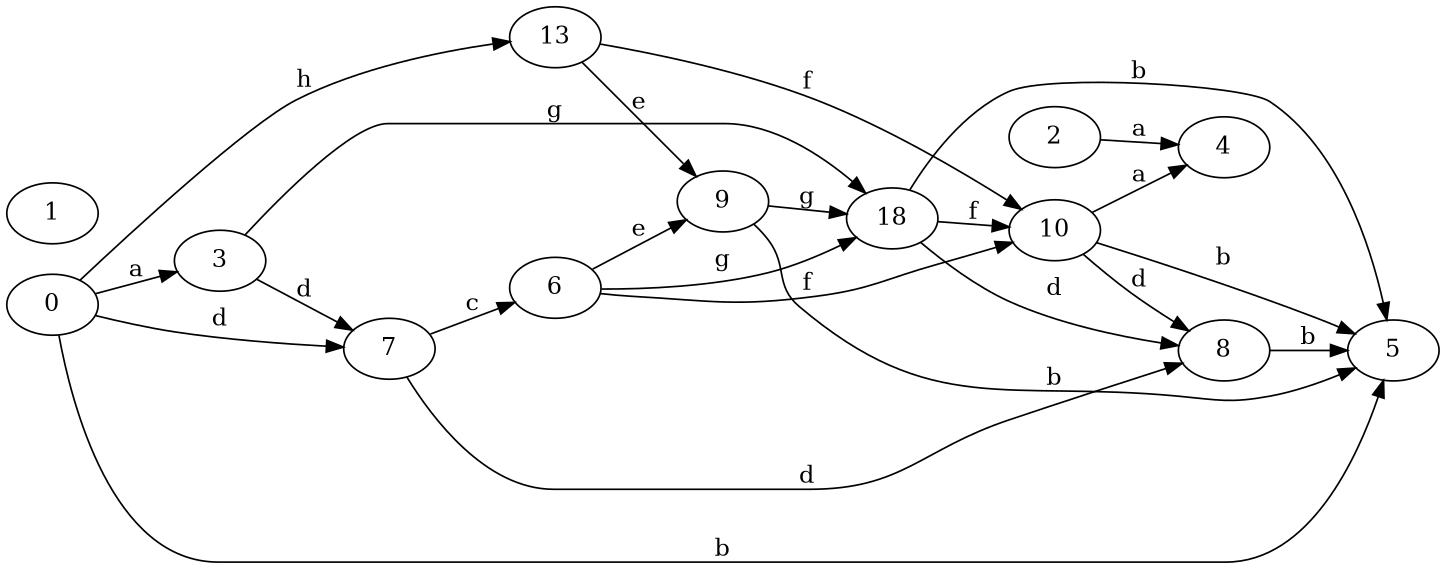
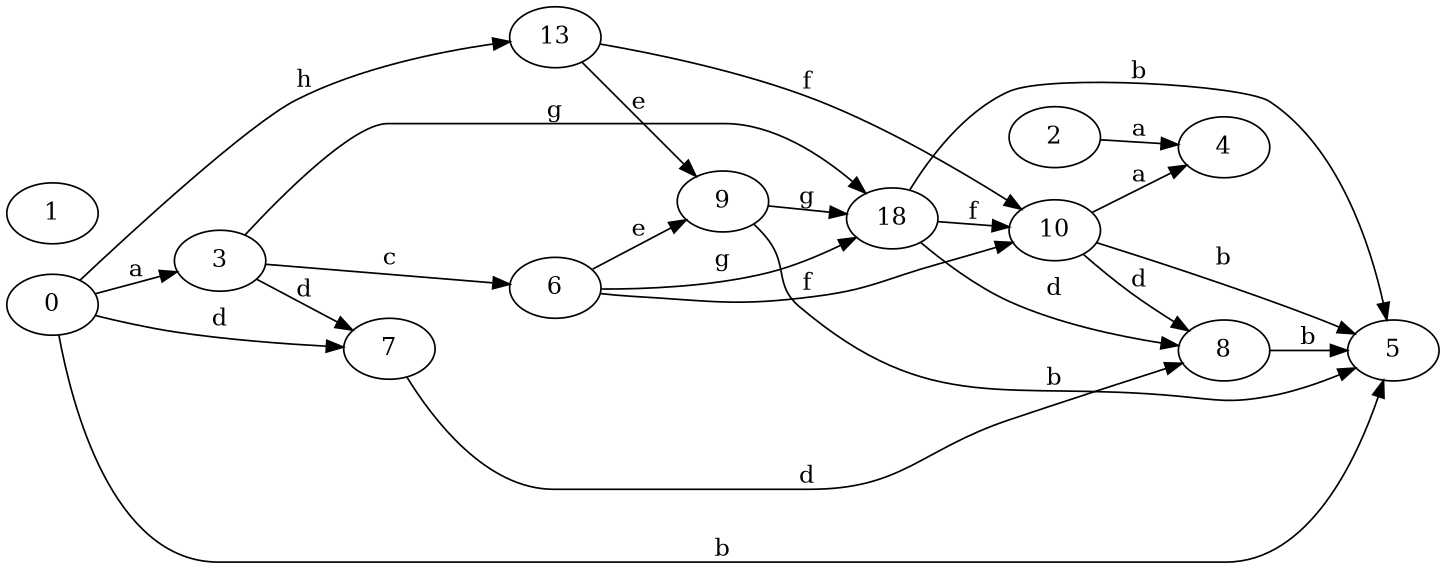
(464, 321) -> (379, 274)
